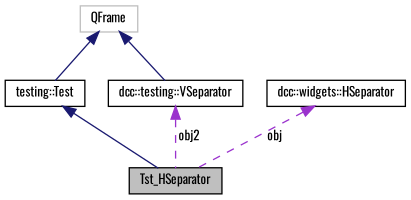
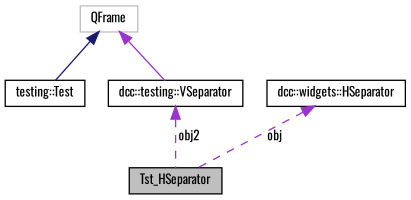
(147, 61) -> (147, 61)
(116, 141) -> none
